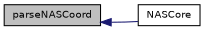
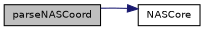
(125, 22) -> (114, 8)
